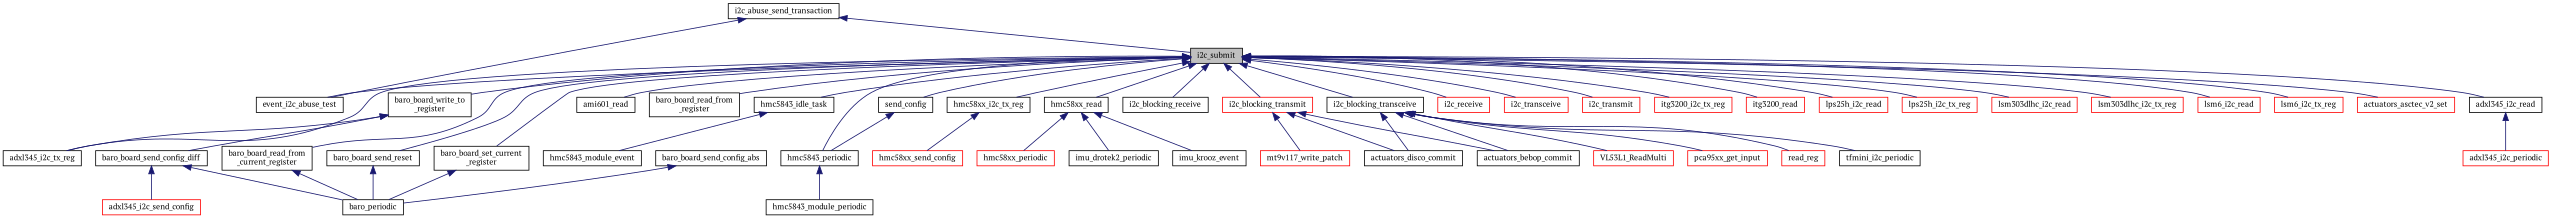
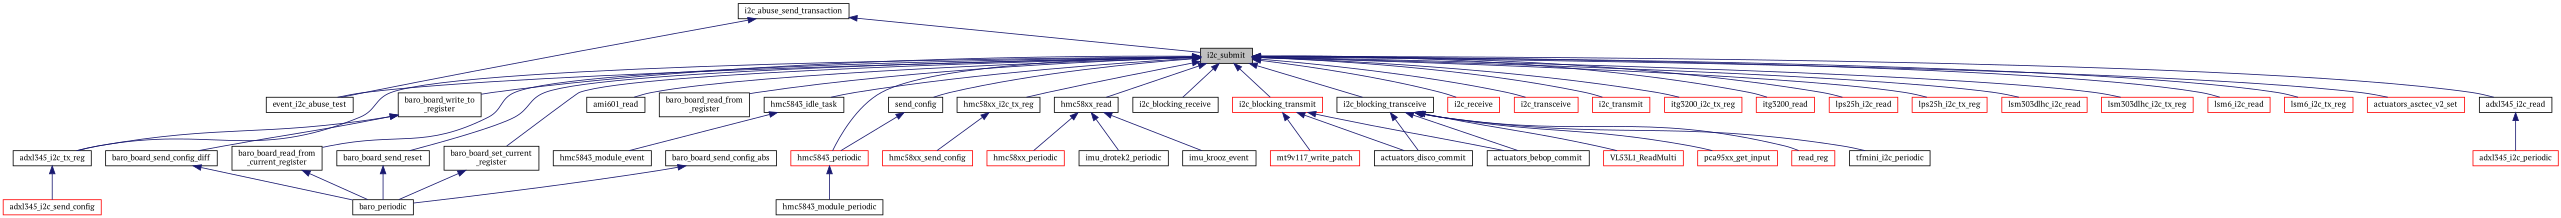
(820, 158) -> (830, 158)
(151, 187) -> (52, 187)
